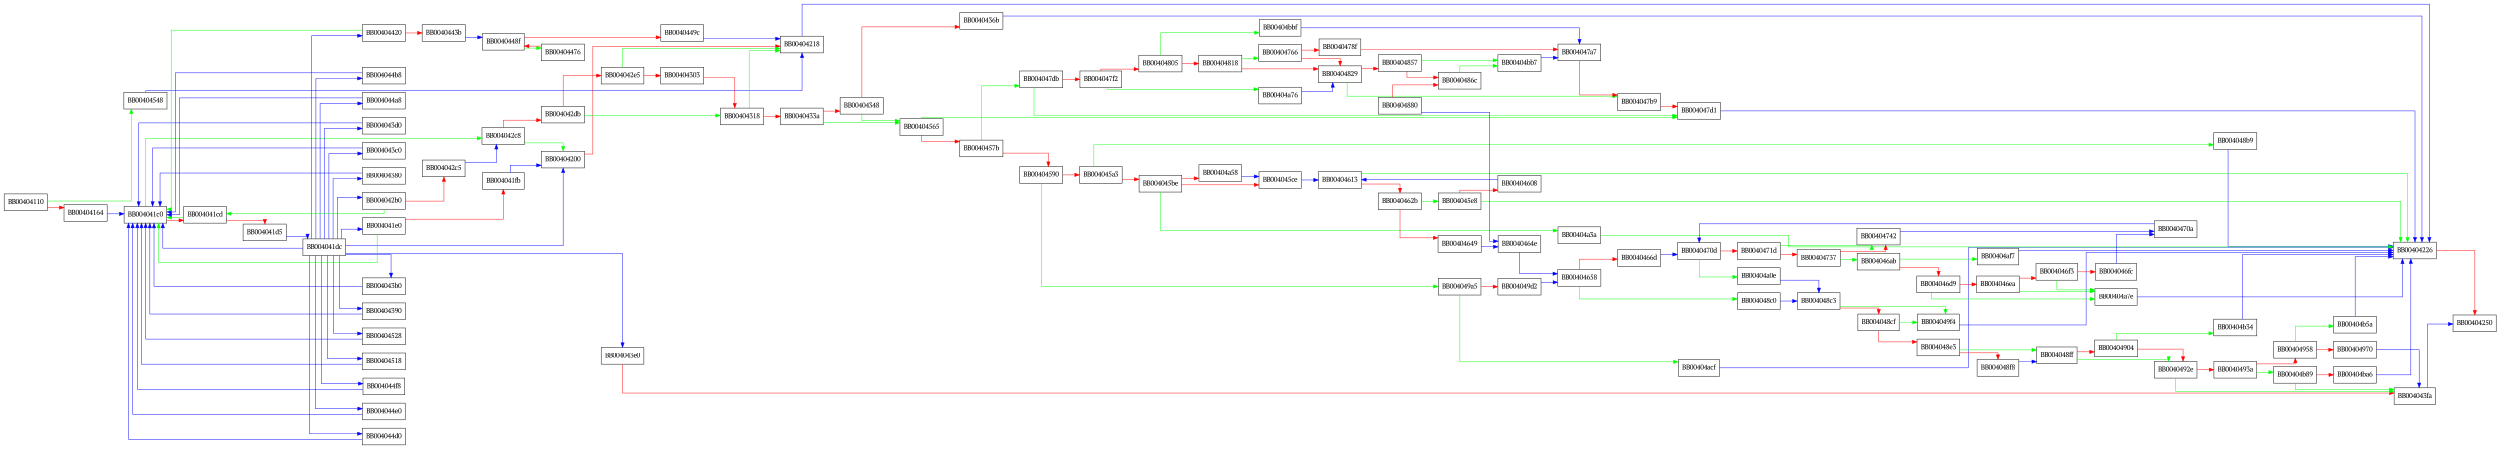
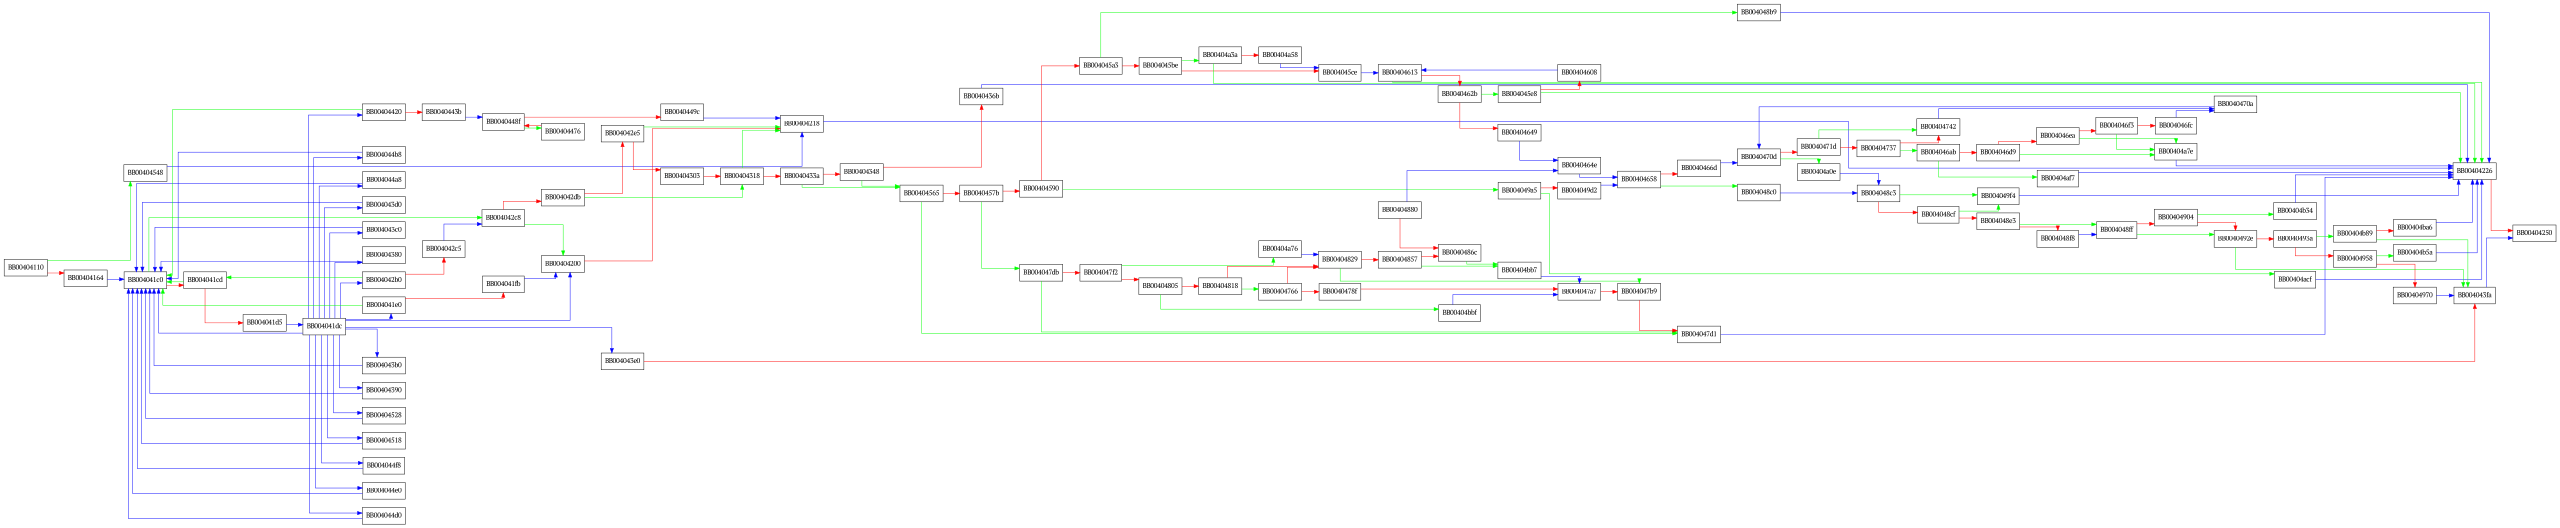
(1188, 178) -> (1248, 55)
